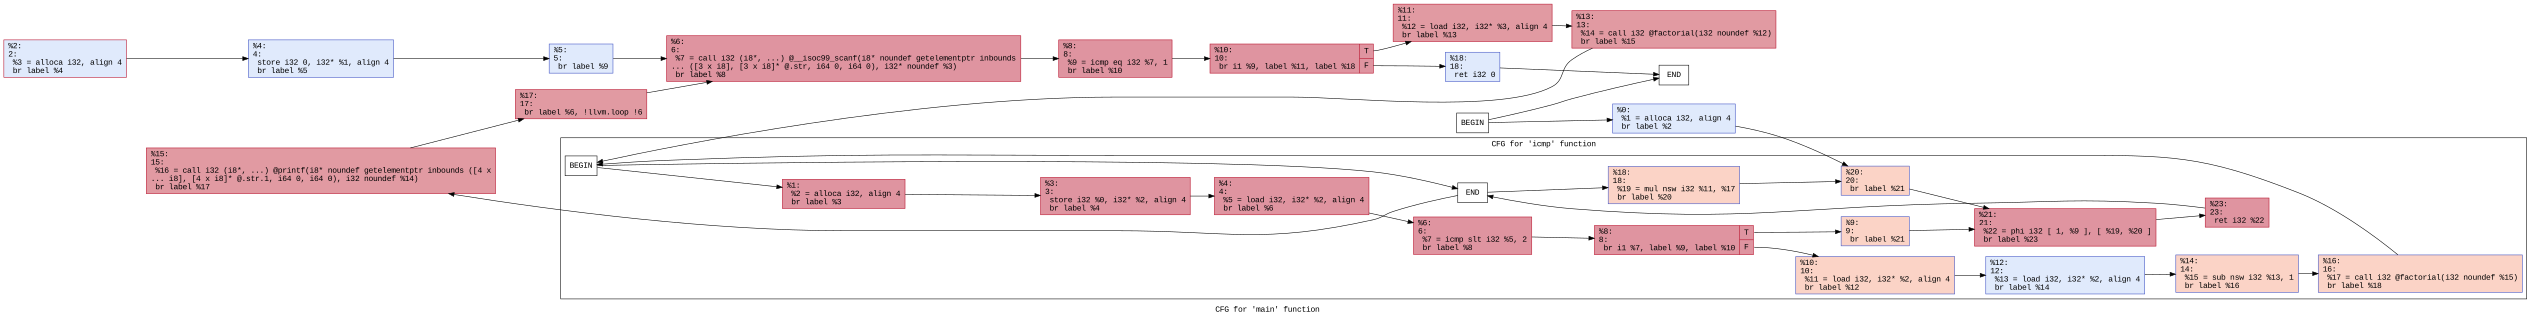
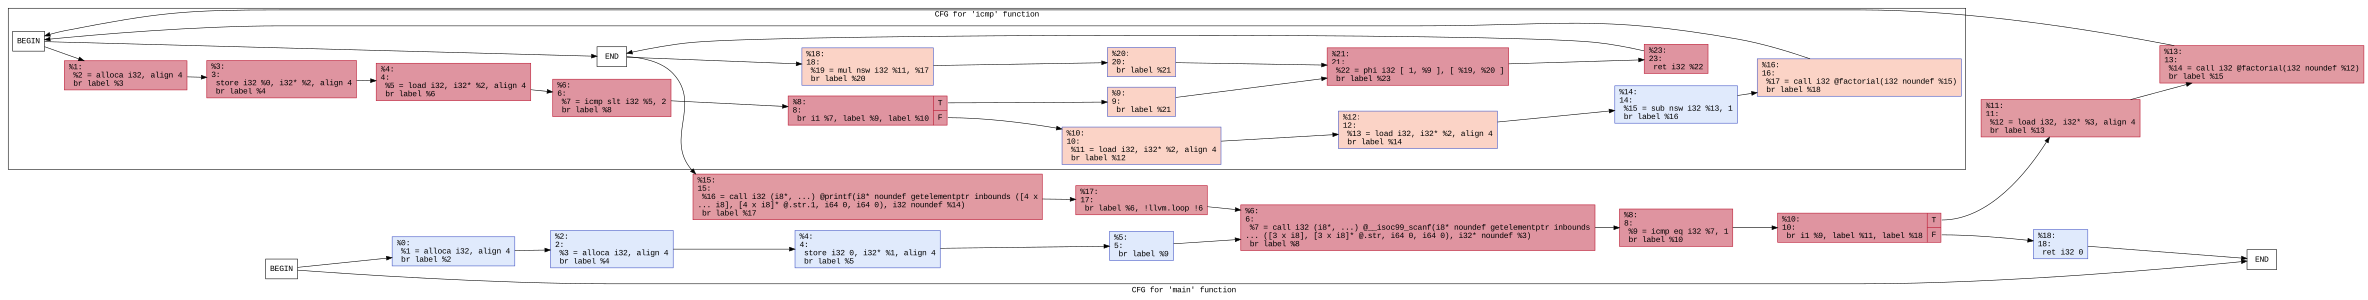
(65, 59) -> (612, 249)
(1793, 142) -> (530, 250)
(2237, 274) -> (1676, 105)
(2065, 275) -> (1418, 130)
